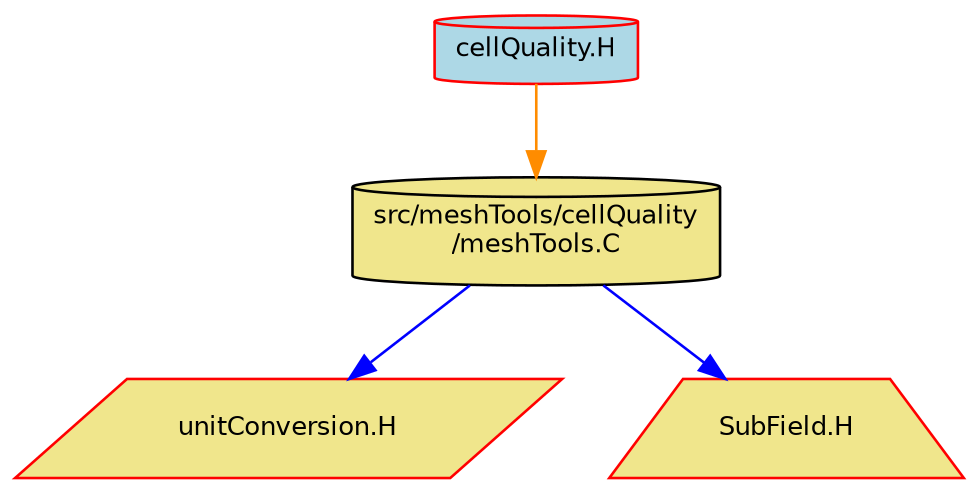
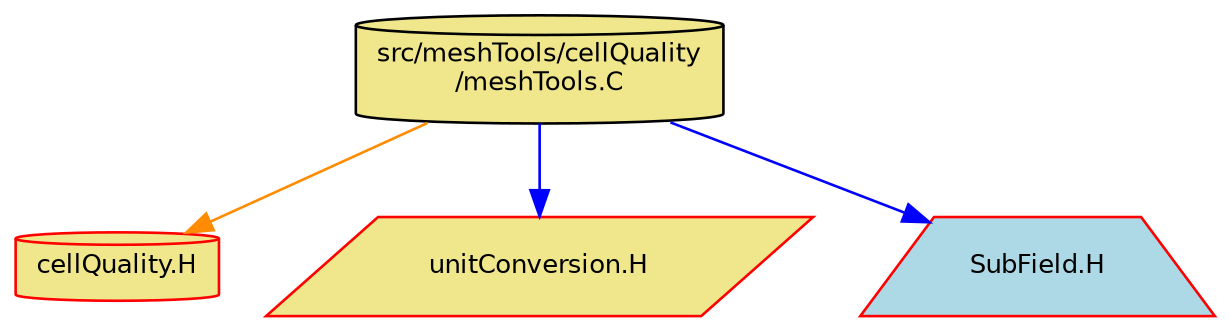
(536, 50) -> (117, 267)
(536, 117) -> (319, 172)
(787, 429) -> (1038, 267)
